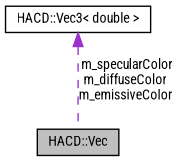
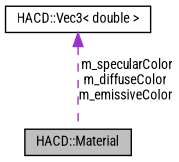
(78, 142) -> (78, 142)
